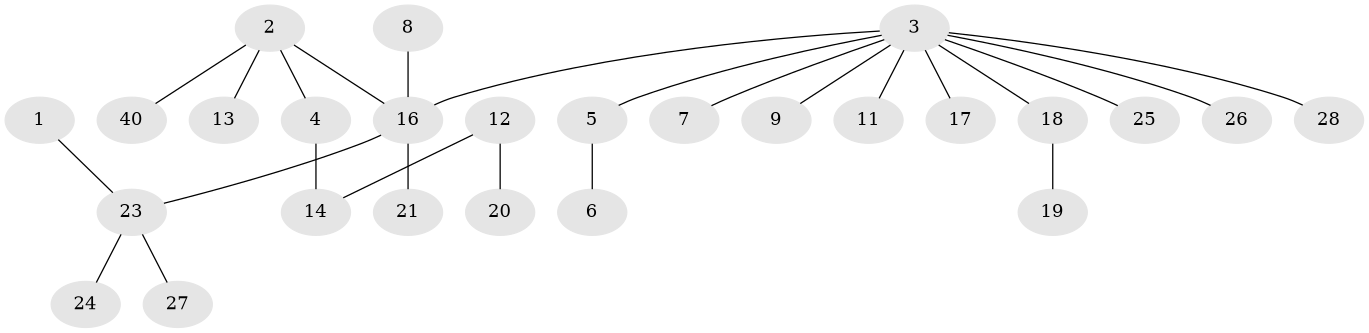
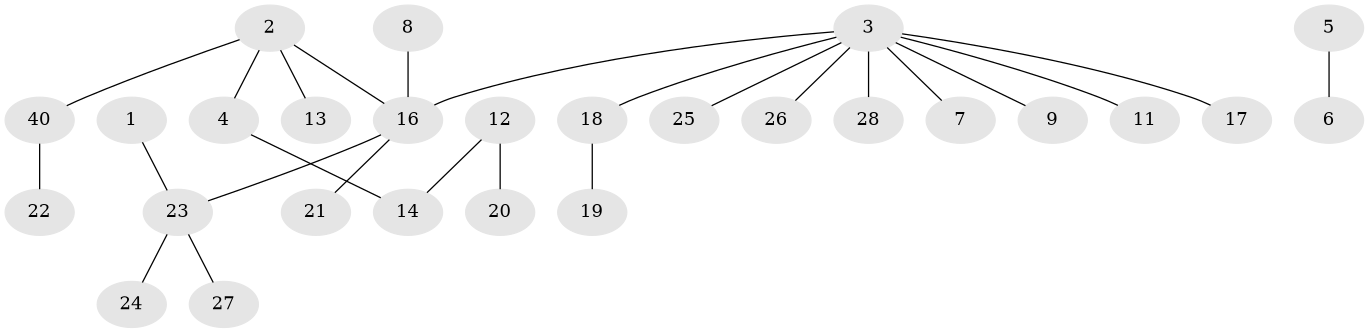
(749, 65) -> none
none -> (40, 212)
